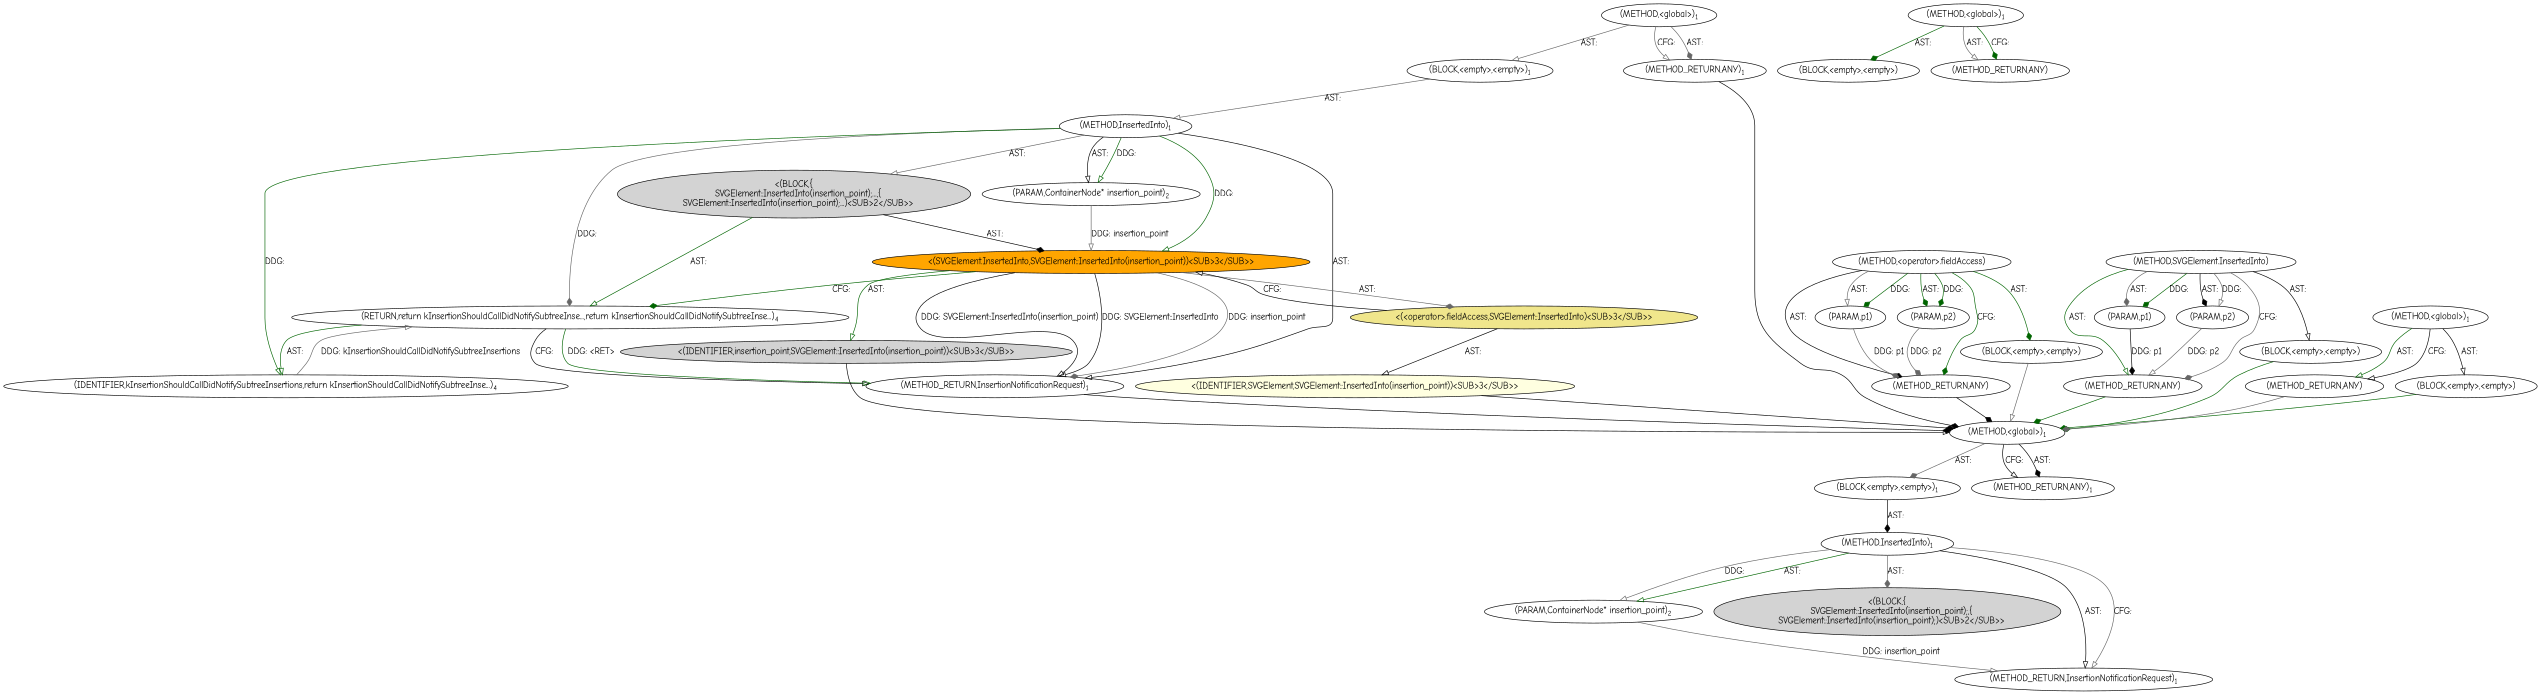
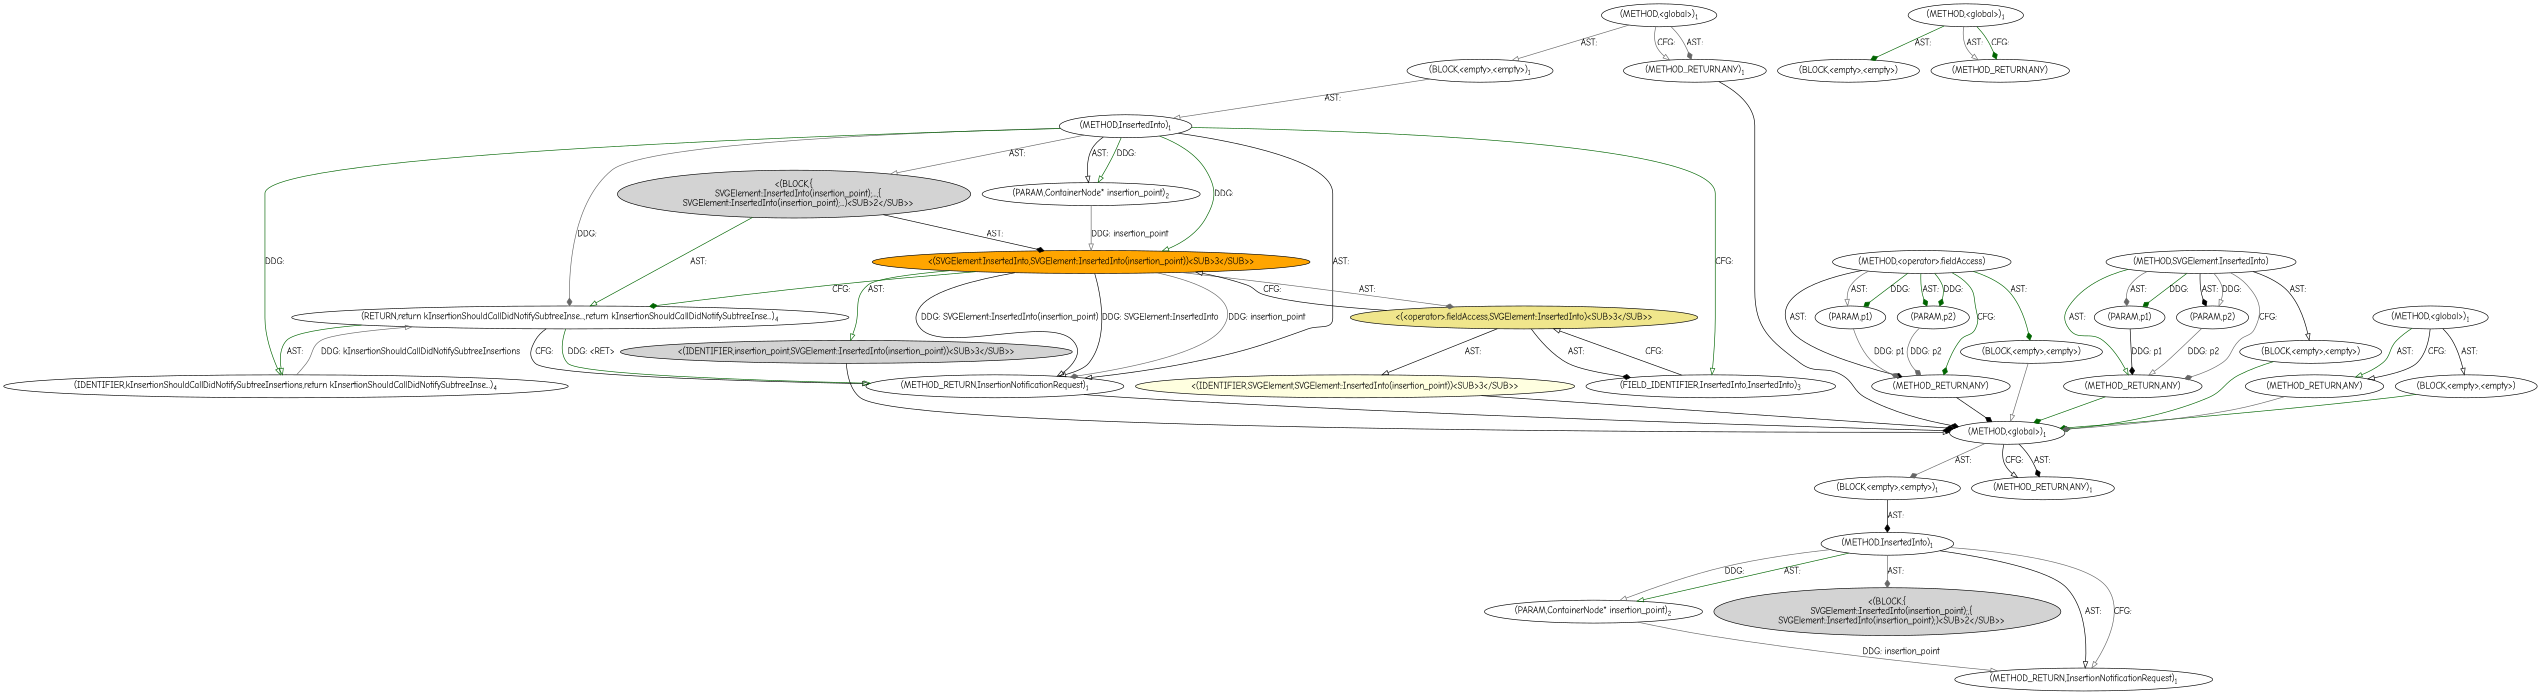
none -> (1711, 386)
